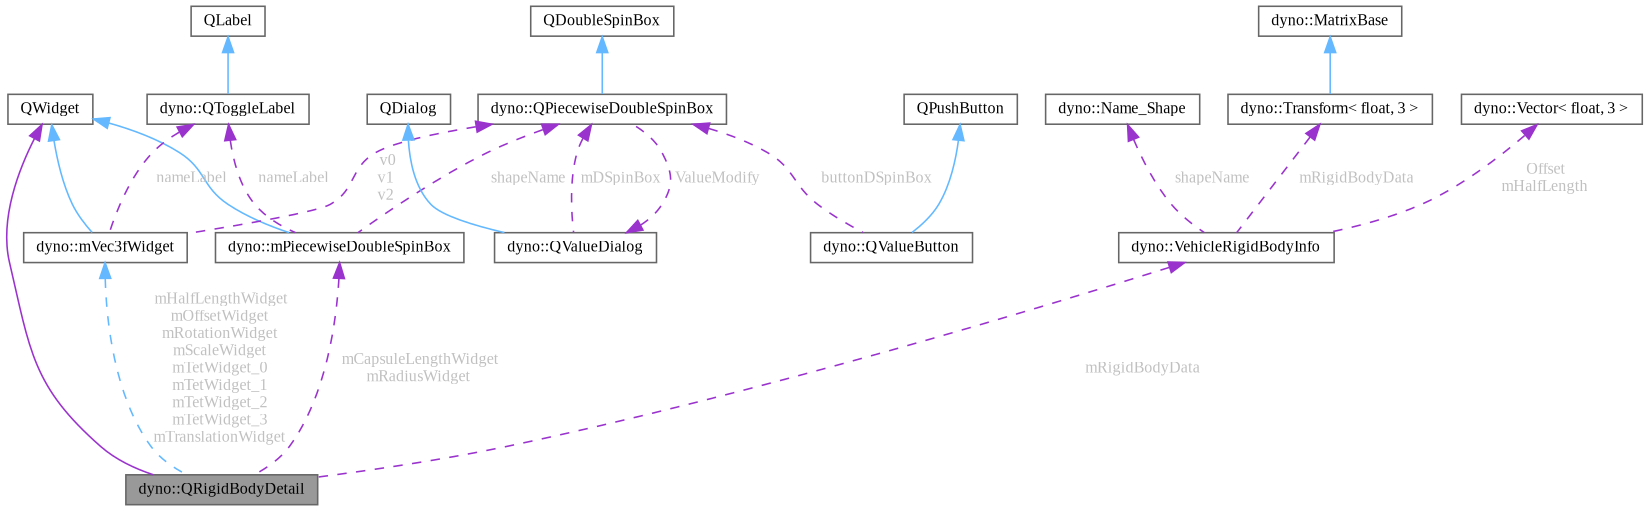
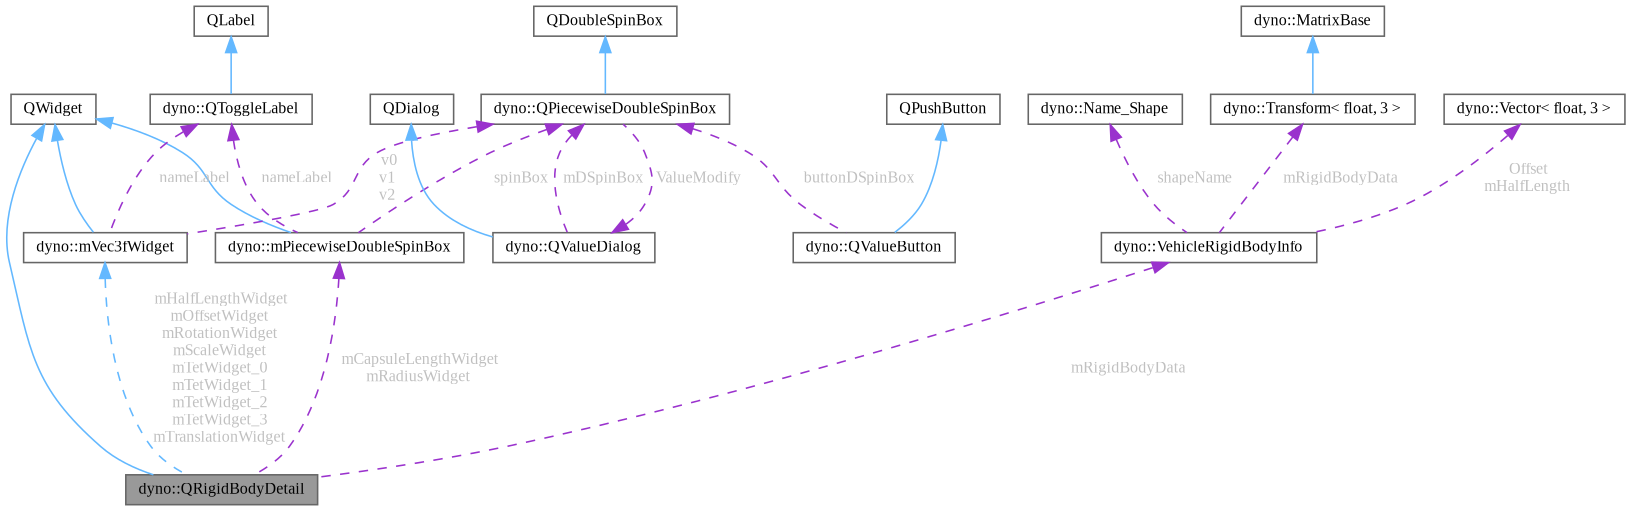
(527, 178) -> (520, 178)
(26, 331) -> (26, 331)
